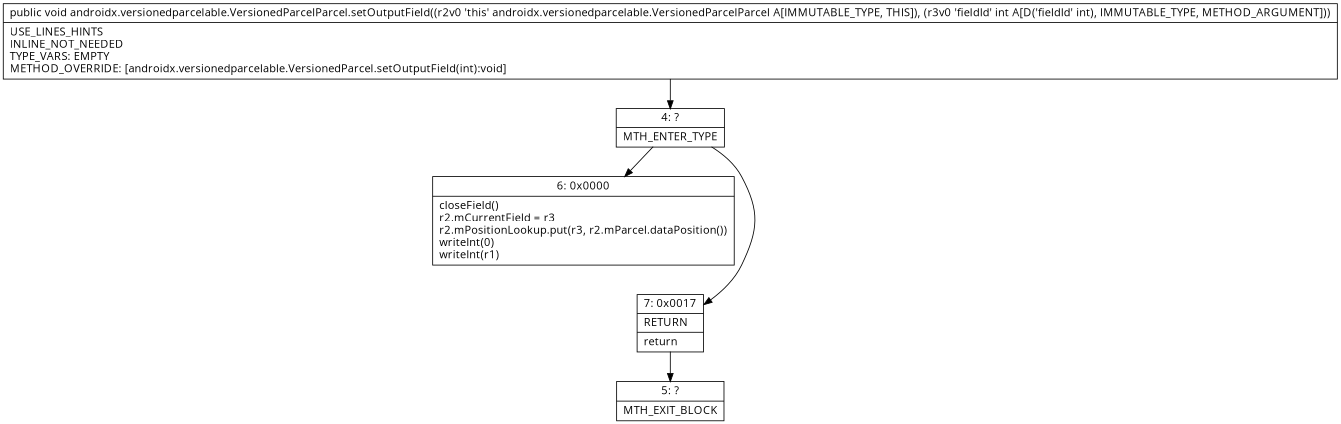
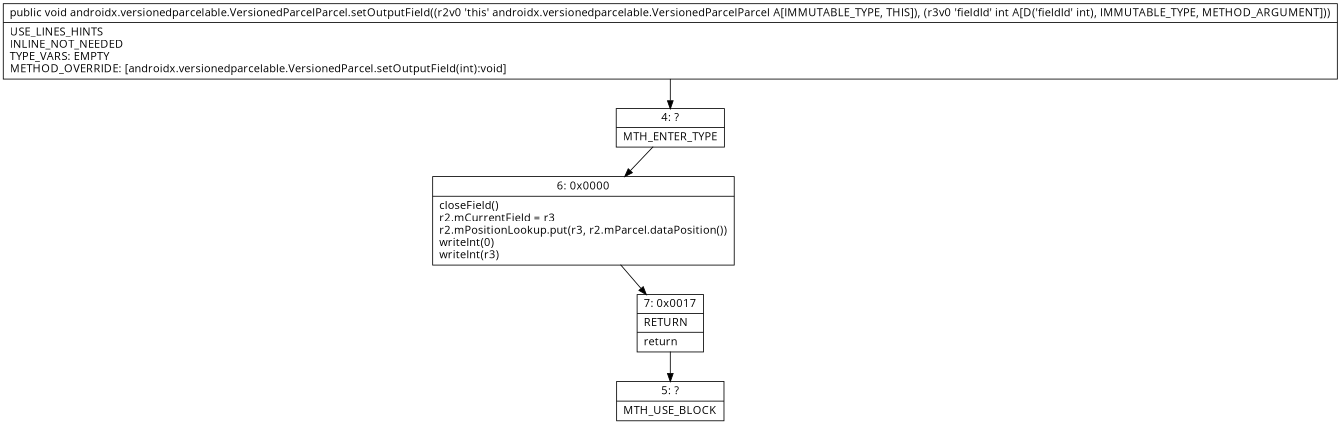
(755, 223) -> (631, 277)
(470, 255) -> (470, 255)
(670, 411) -> (670, 411)
